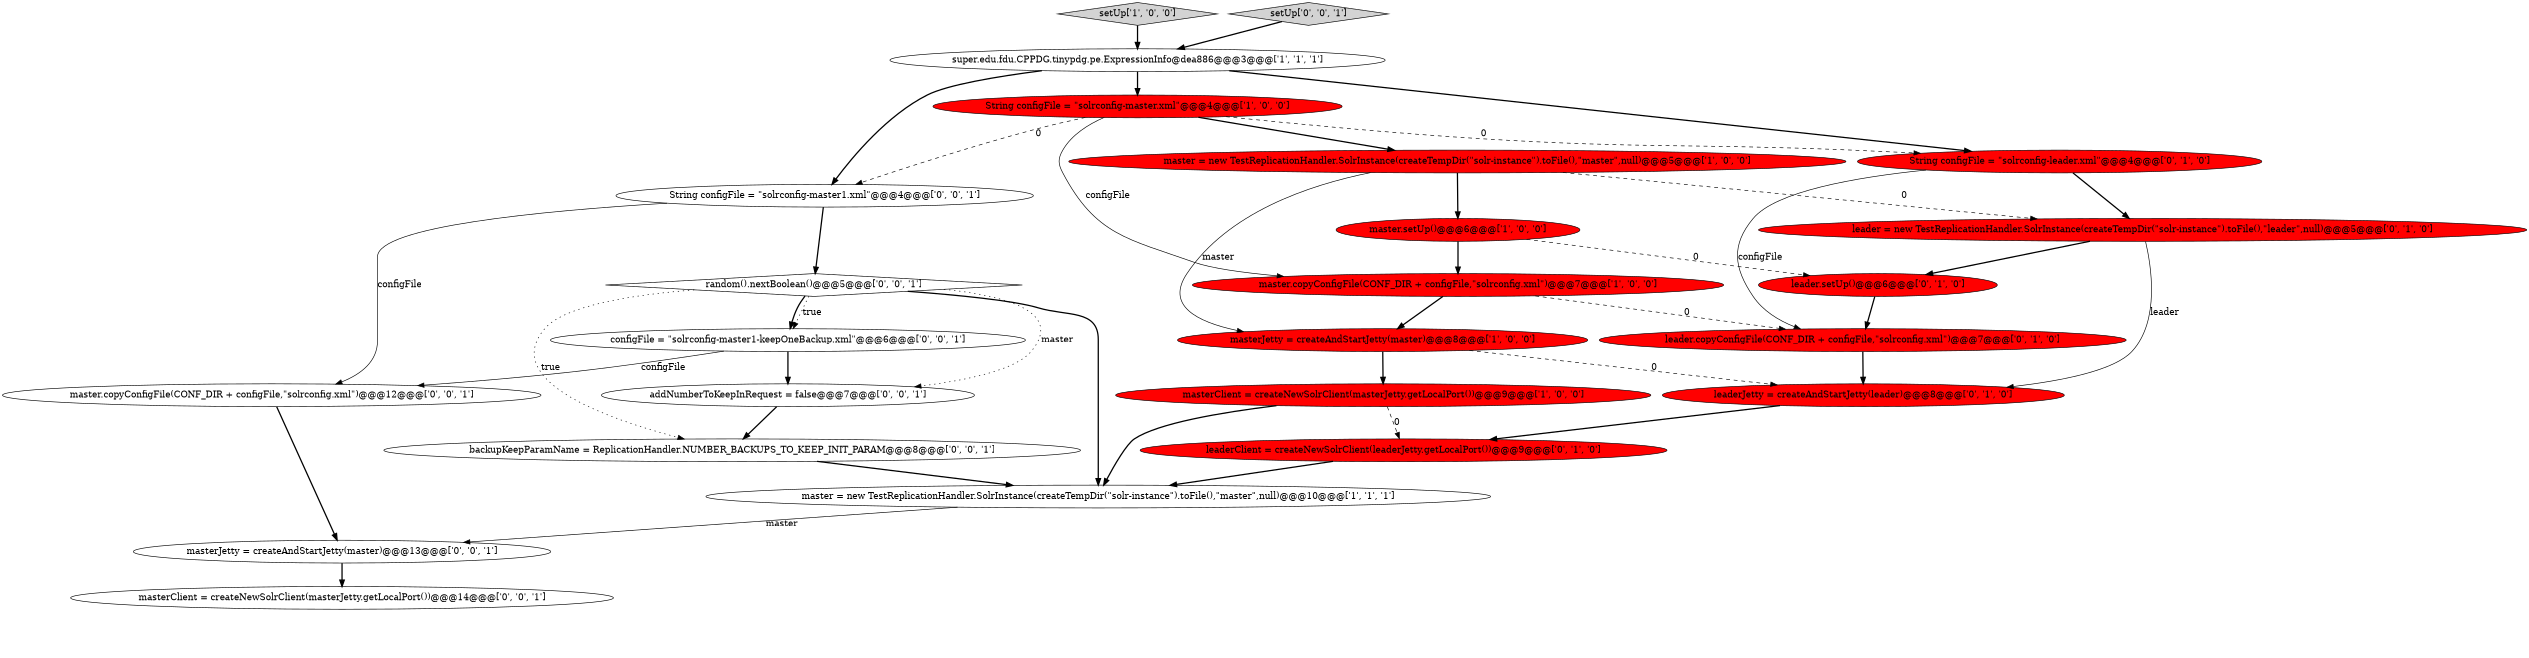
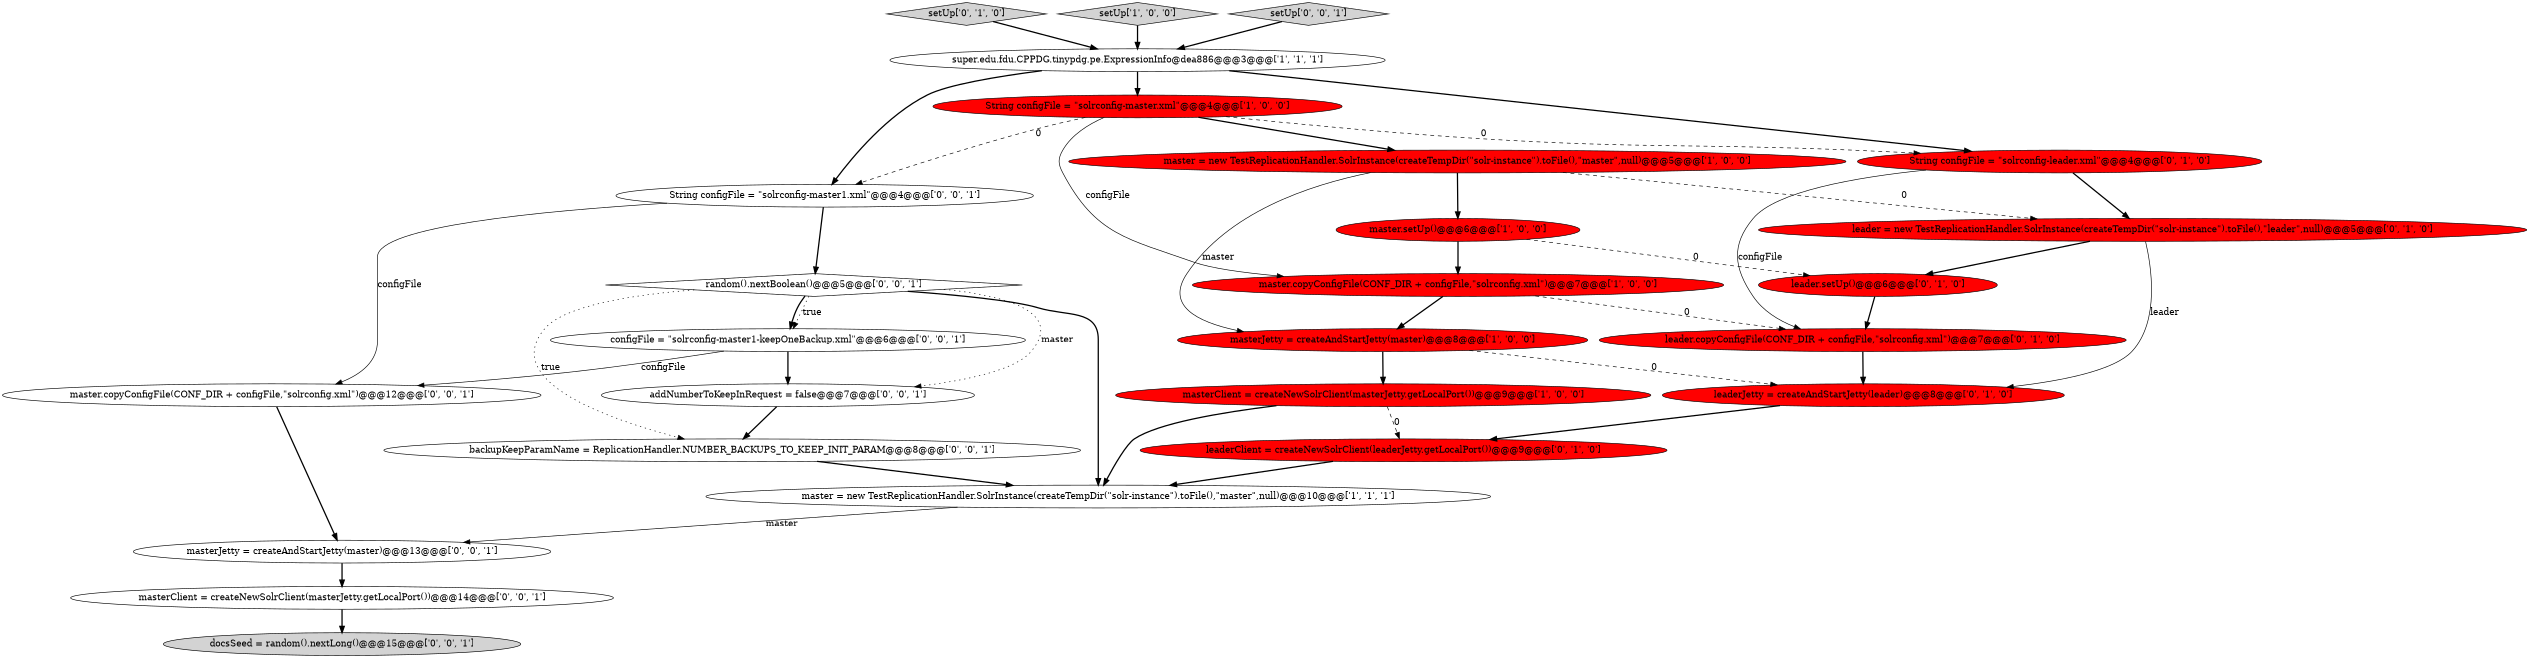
none -> (967, 14)
none -> (342, 644)
